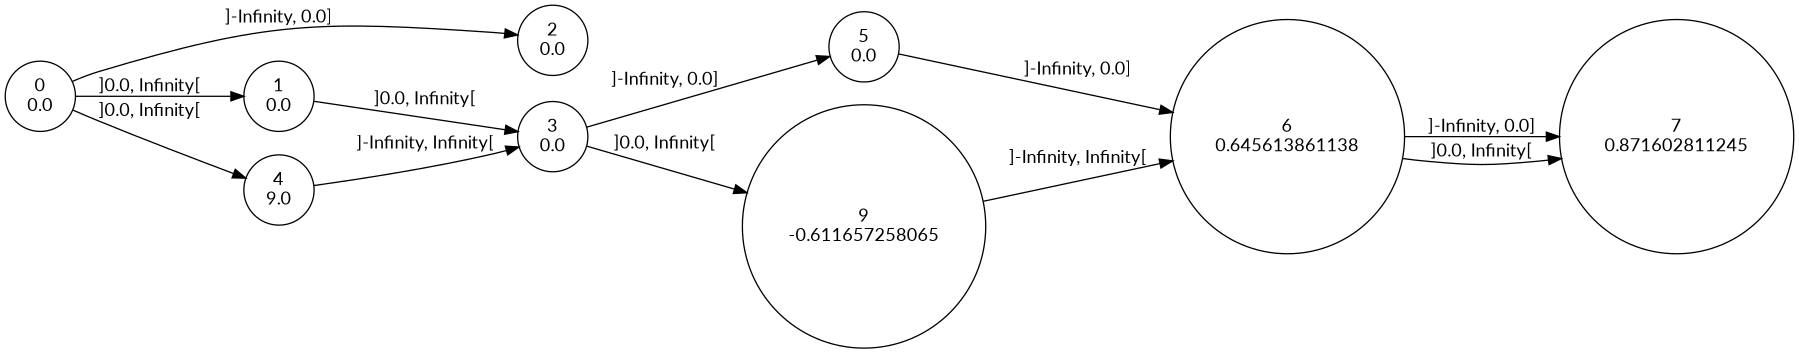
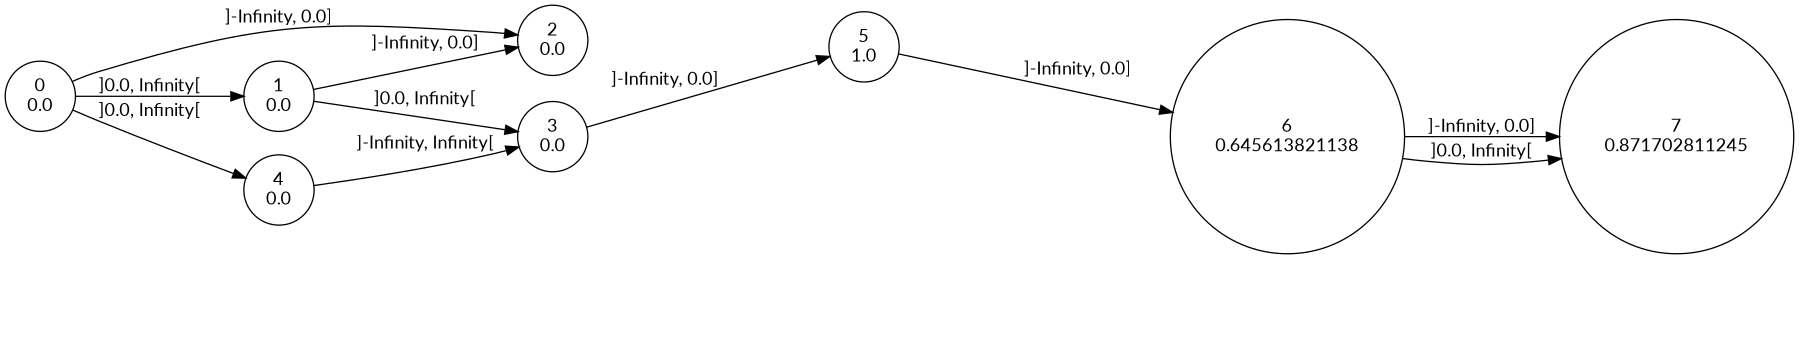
(864, 47) -> (864, 47)
none -> (409, 70)
(1287, 137) -> (1287, 137)
(1677, 137) -> (1677, 137)
(279, 190) -> (279, 190)
(864, 226) -> none
